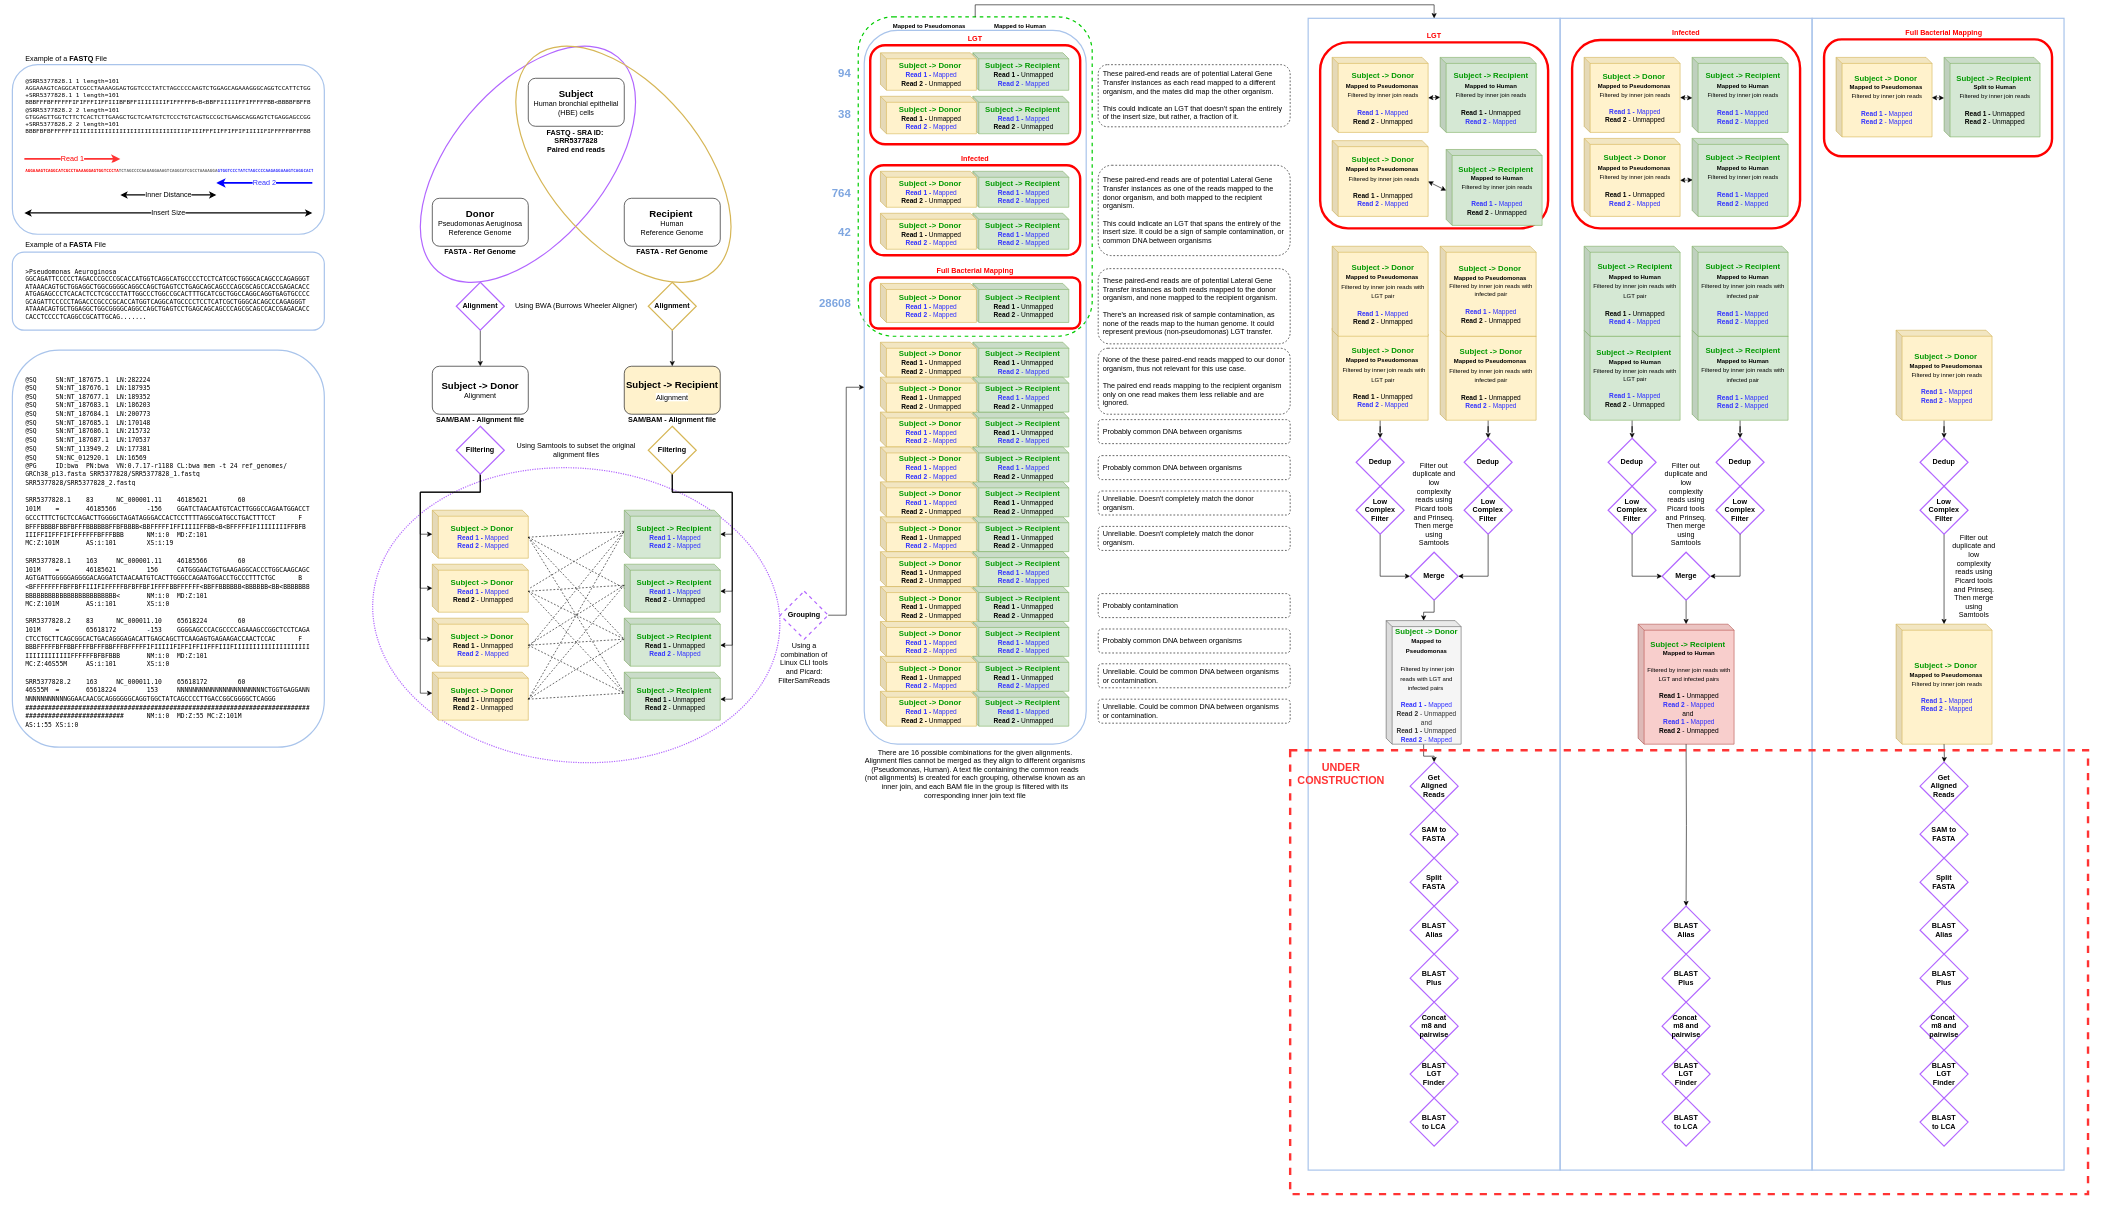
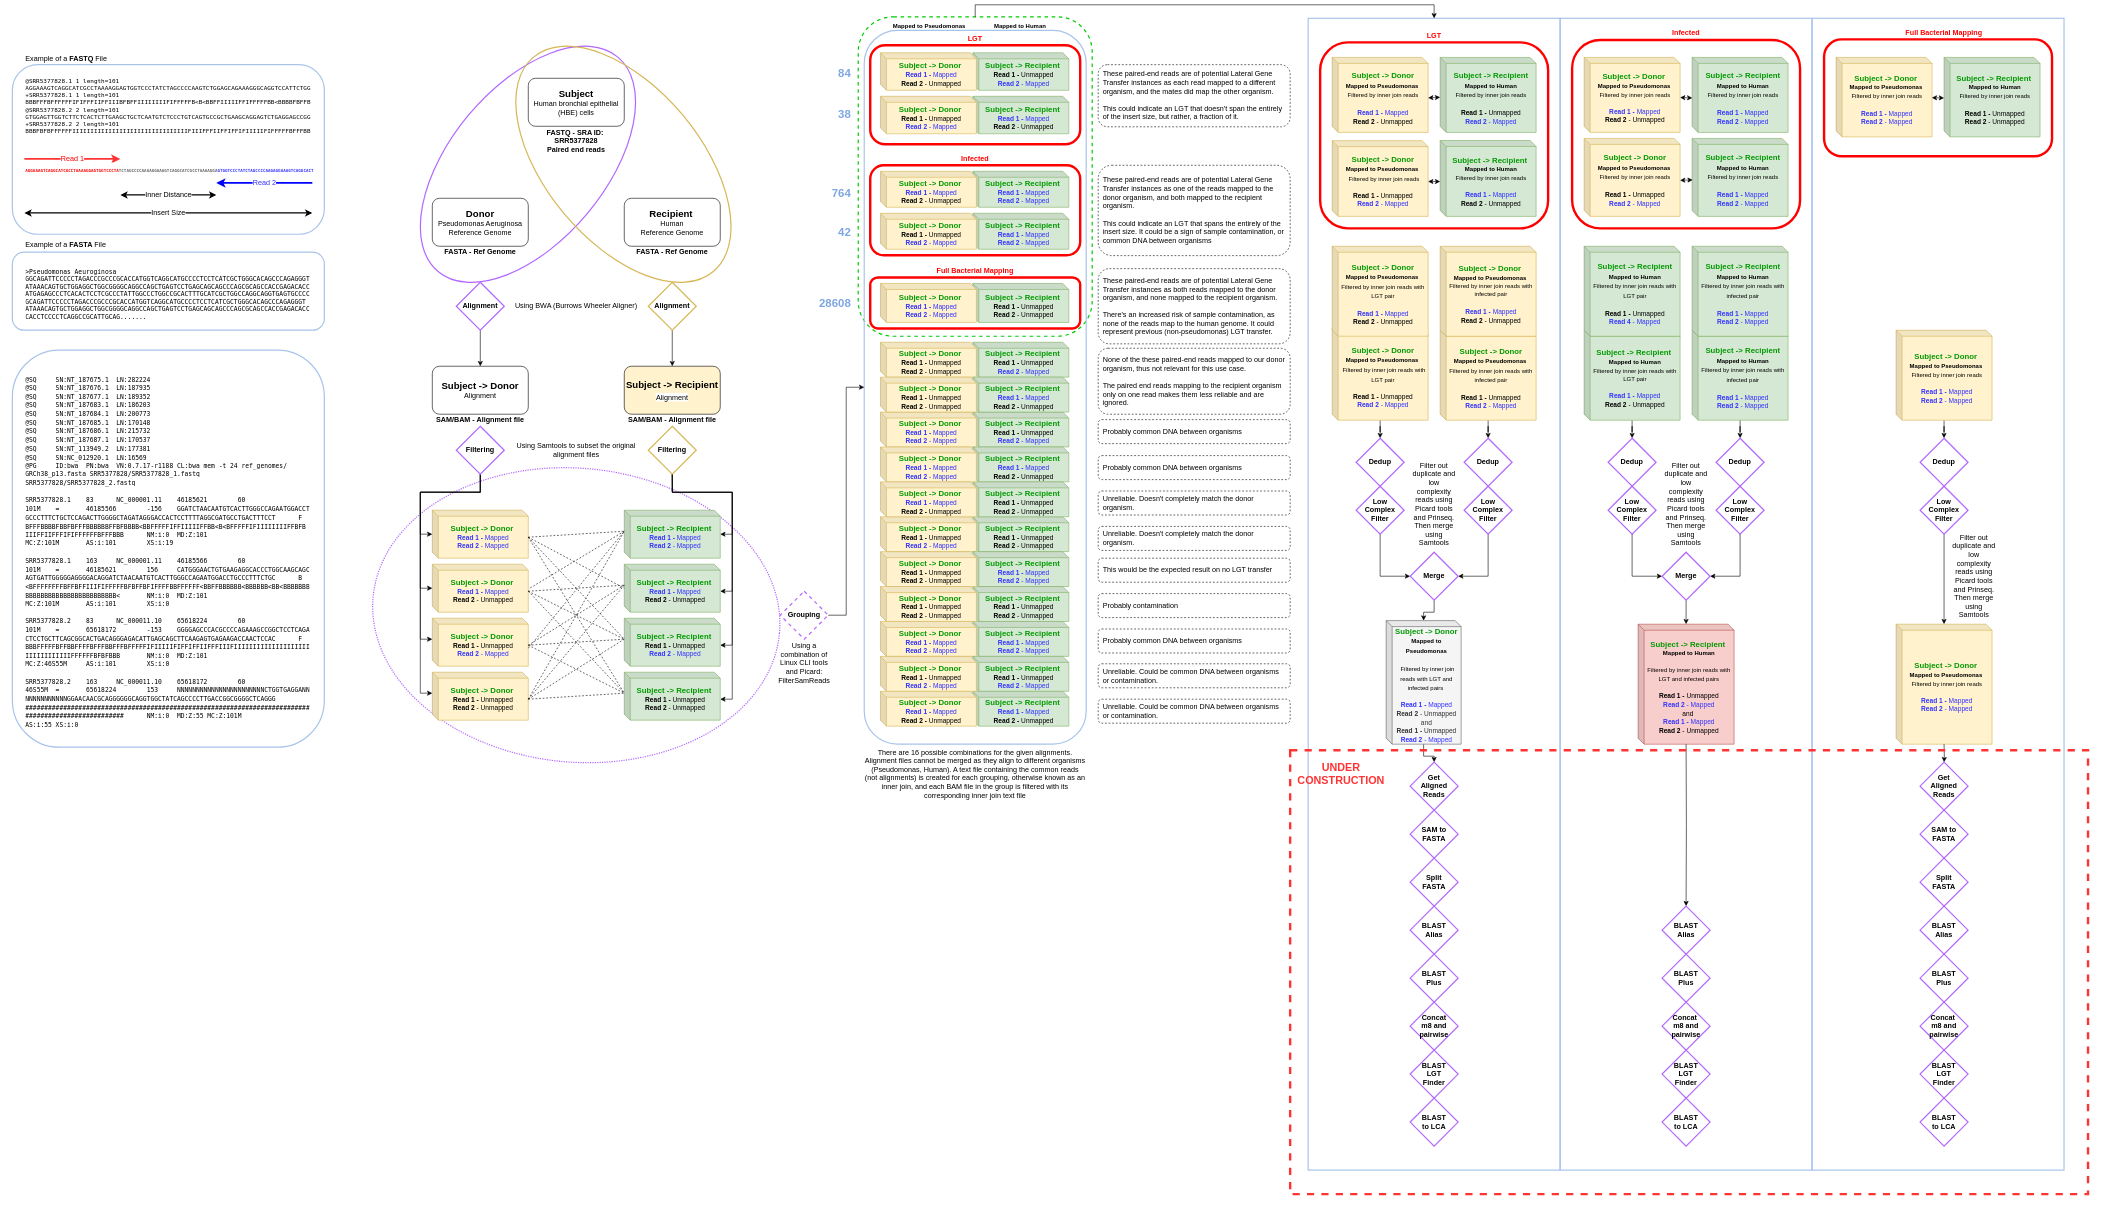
(845, 74) -> (845, 74)
(1995, 100) -> (1995, 100)
(1494, 187) -> (1488, 178)
none -> (1194, 570)
